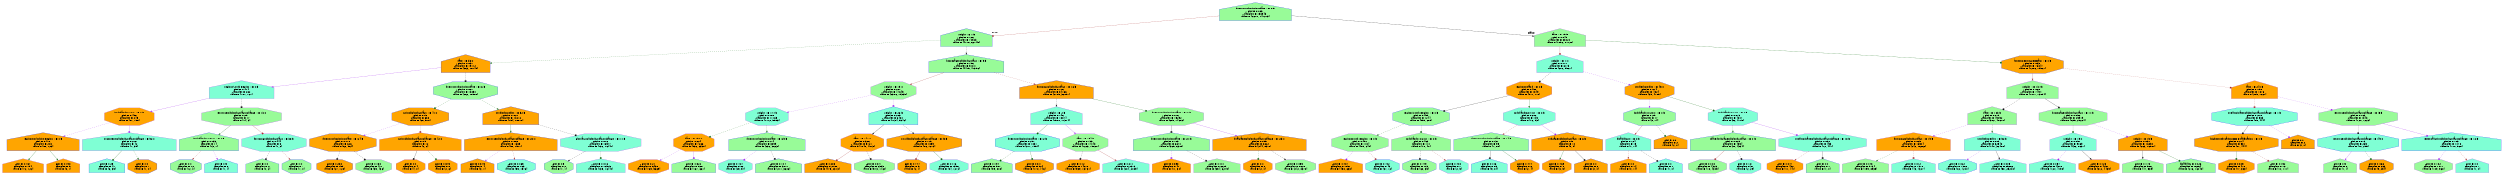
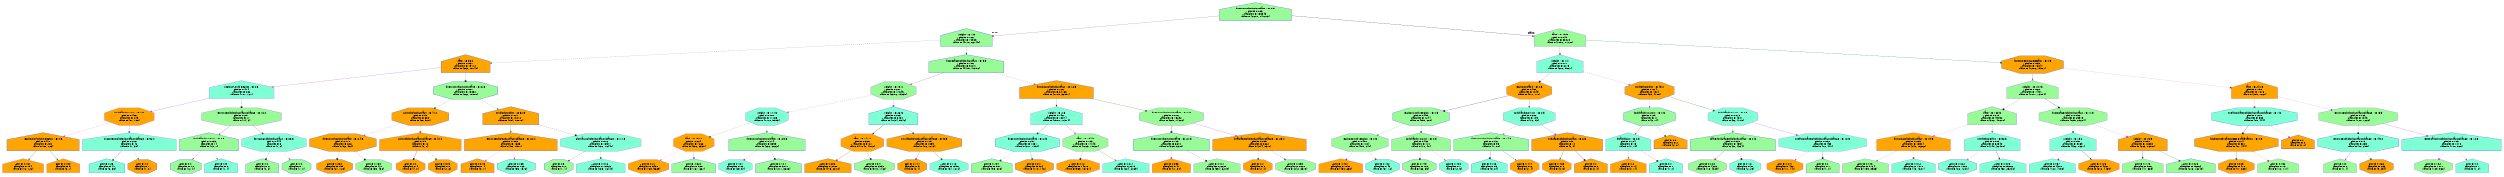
(2191, 166) -> (2191, 166)
